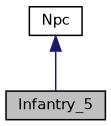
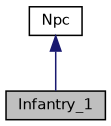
(56, 105) -> (56, 105)
